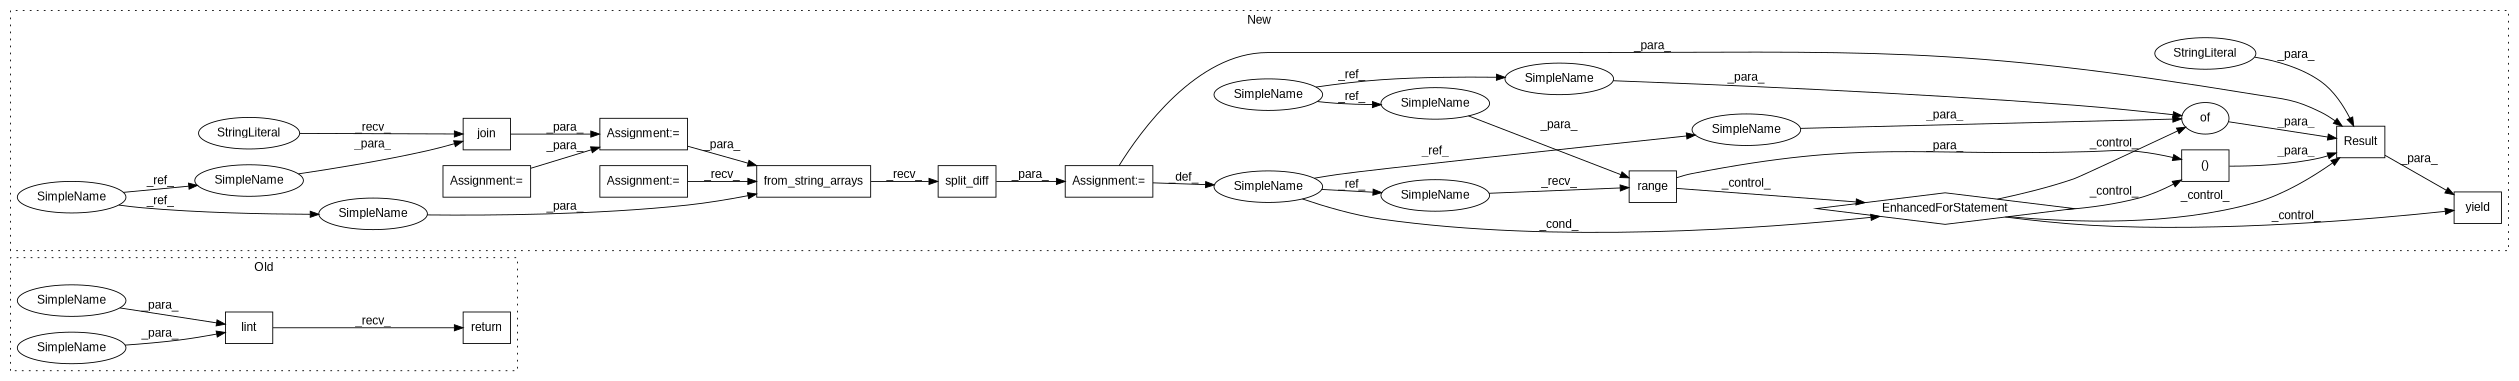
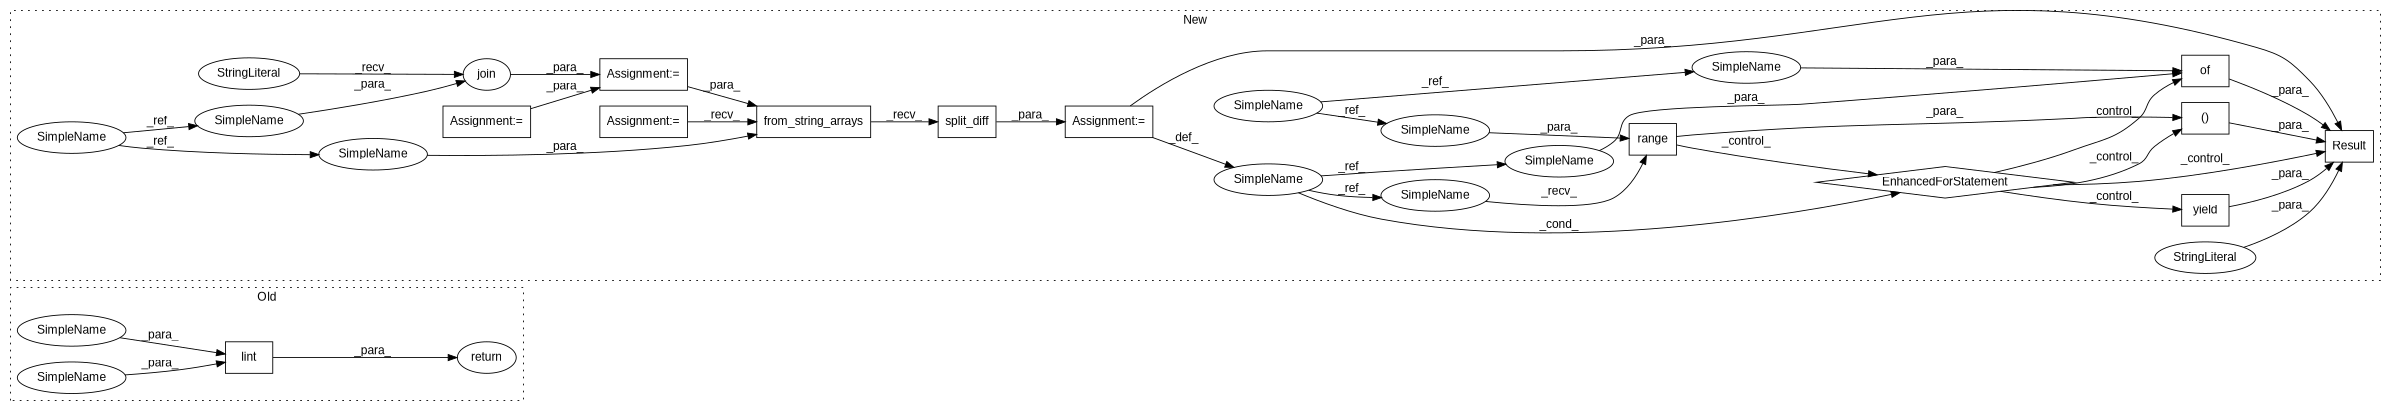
(2205, 118) -> (2205, 71)
(487, 134) -> (487, 74)
(2416, 173) -> (2280, 193)
(373, 321) -> (373, 351)
(487, 328) -> (487, 358)
